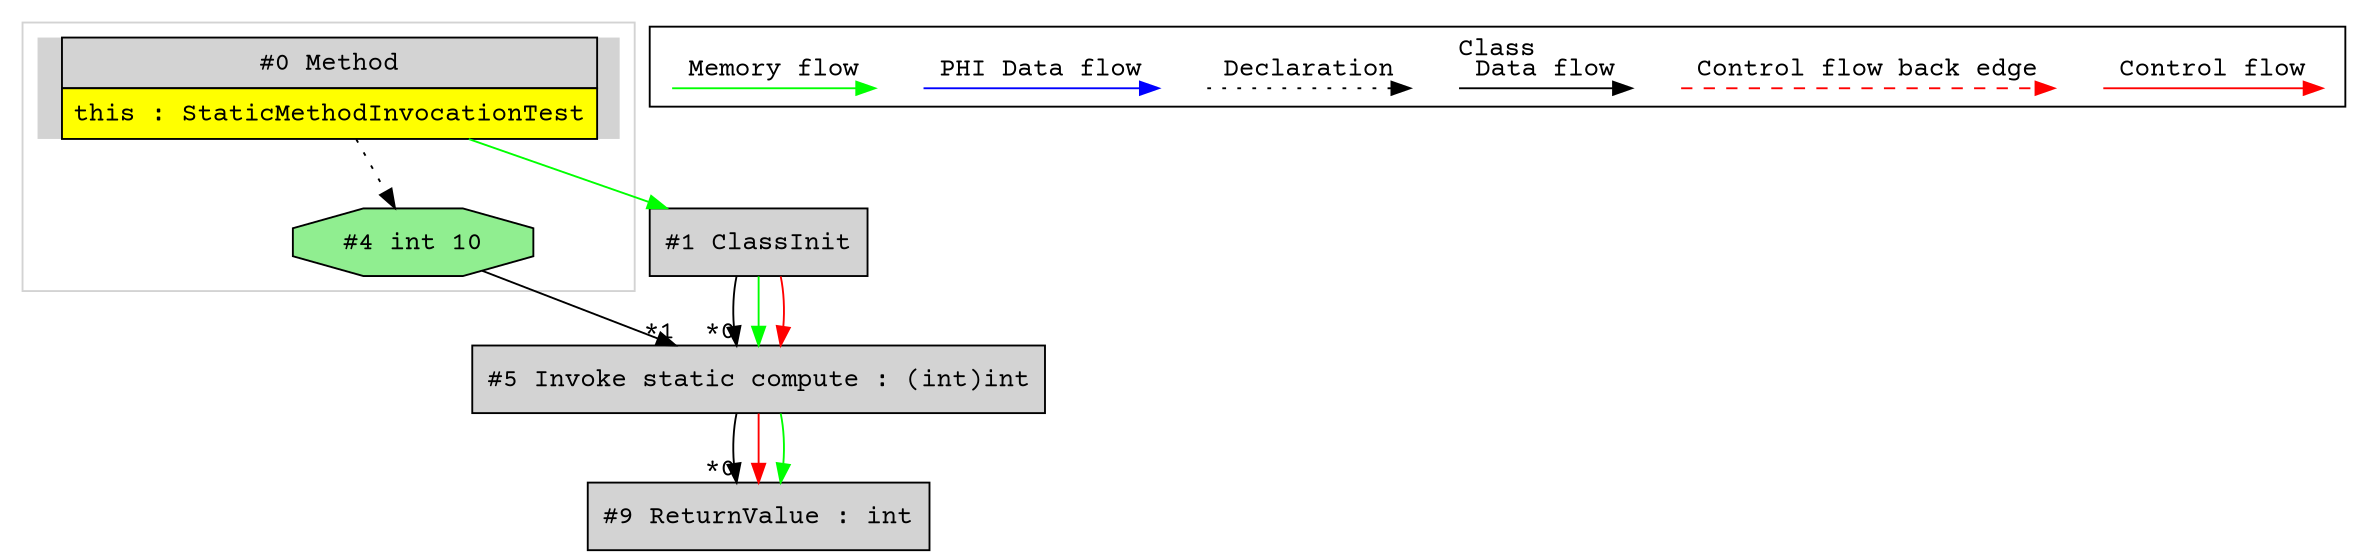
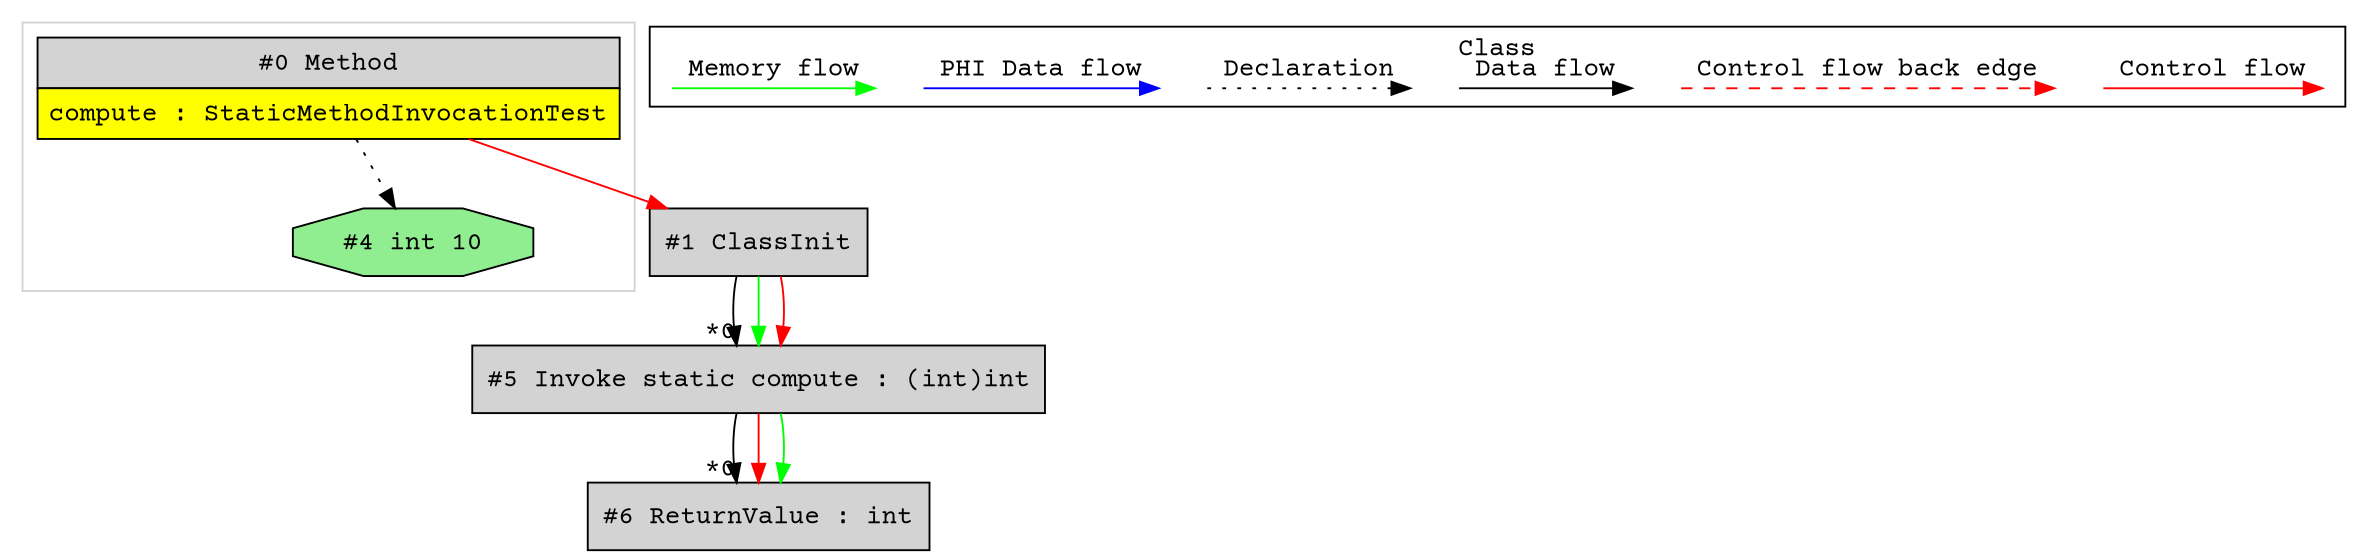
(330, 113) -> (329, 113)
(559, 171) -> (559, 171)
(570, 305) -> none
(759, 516) -> (759, 516)
